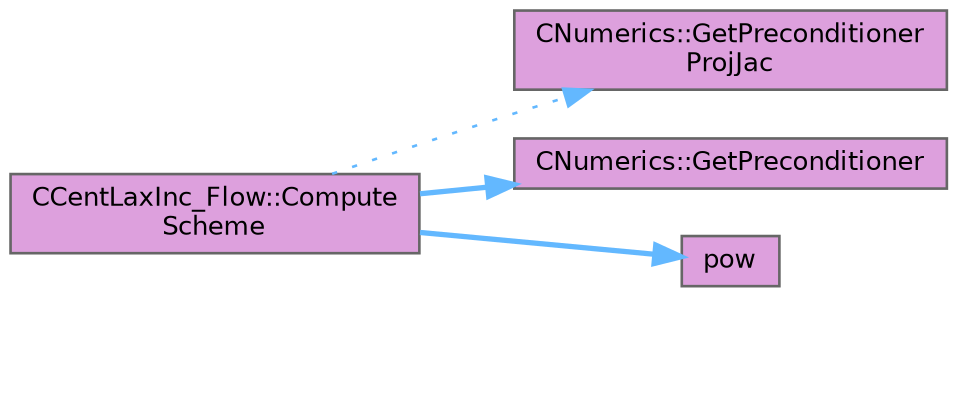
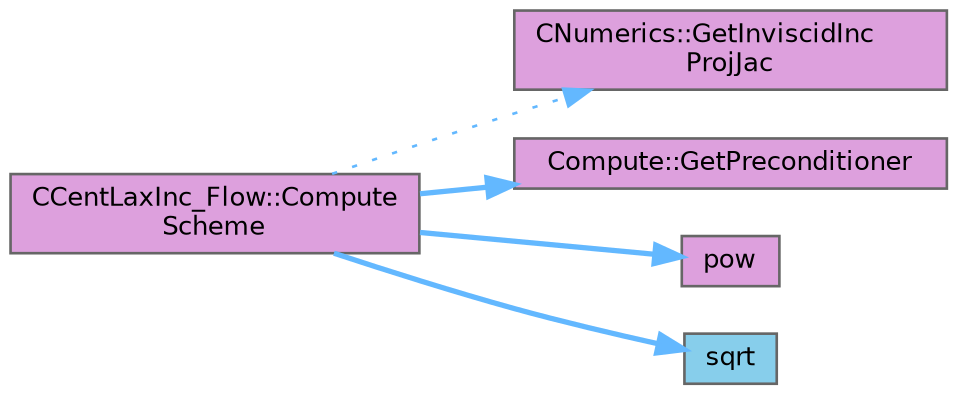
(731, 50) -> (731, 50)
(731, 164) -> (731, 164)
none -> (731, 359)
